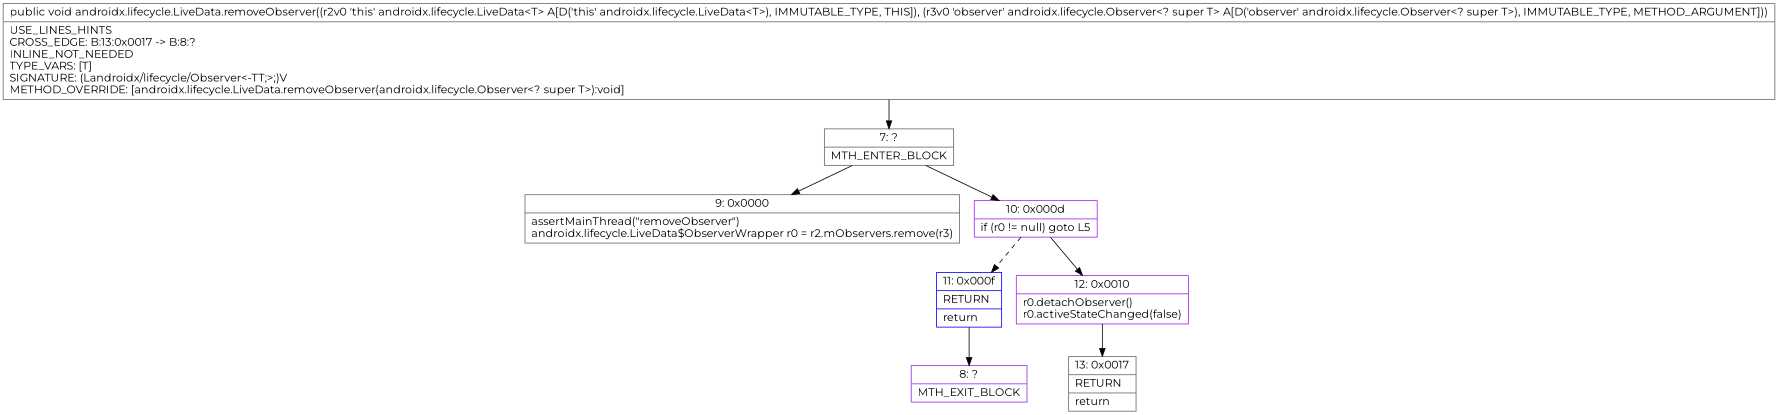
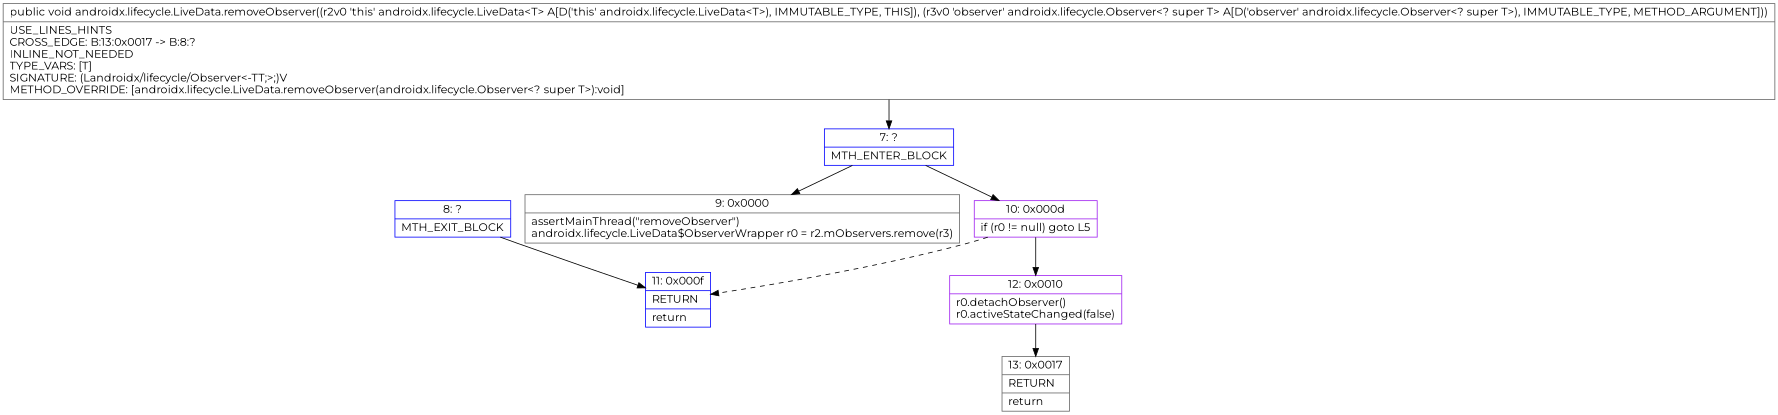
(889, 147) -> (889, 147)
(969, 342) -> (569, 261)
(969, 384) -> (453, 219)
